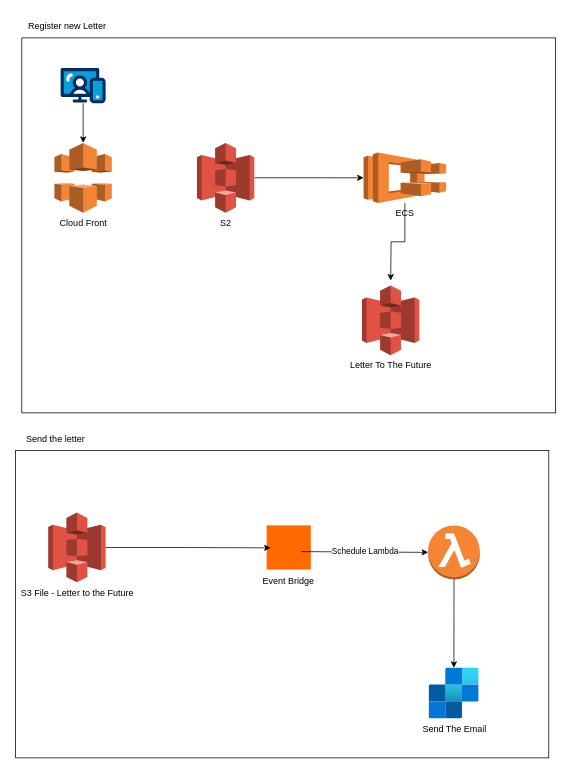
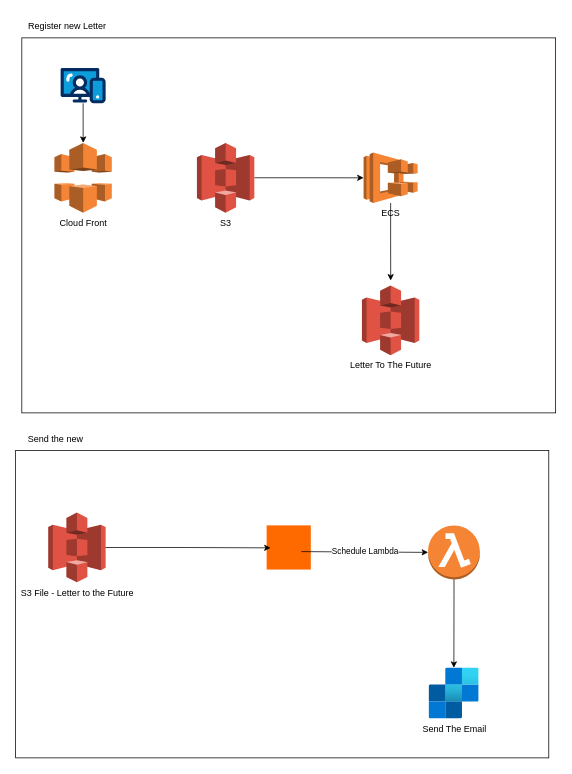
(405, 178) -> (390, 178)
(226, 223) -> (226, 223)
(56, 439) -> (56, 439)
(288, 582) -> none
